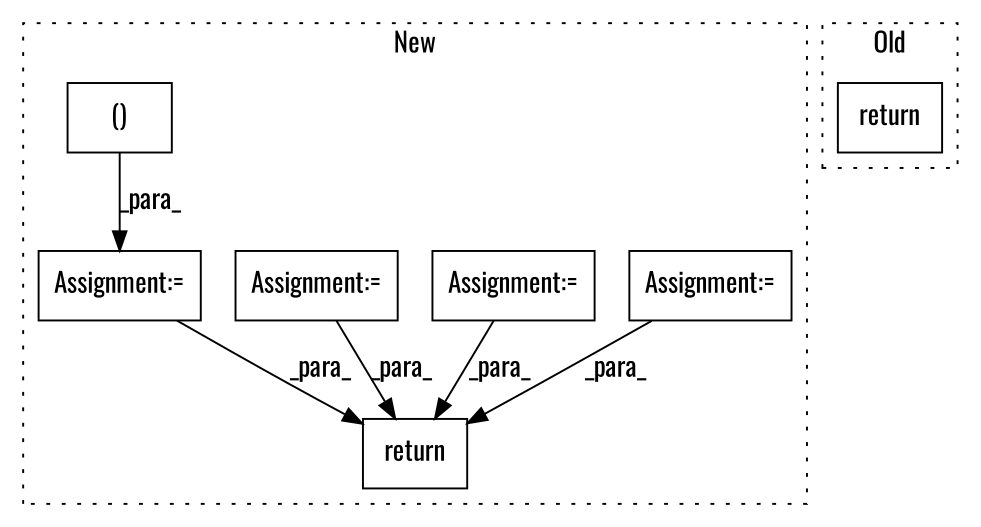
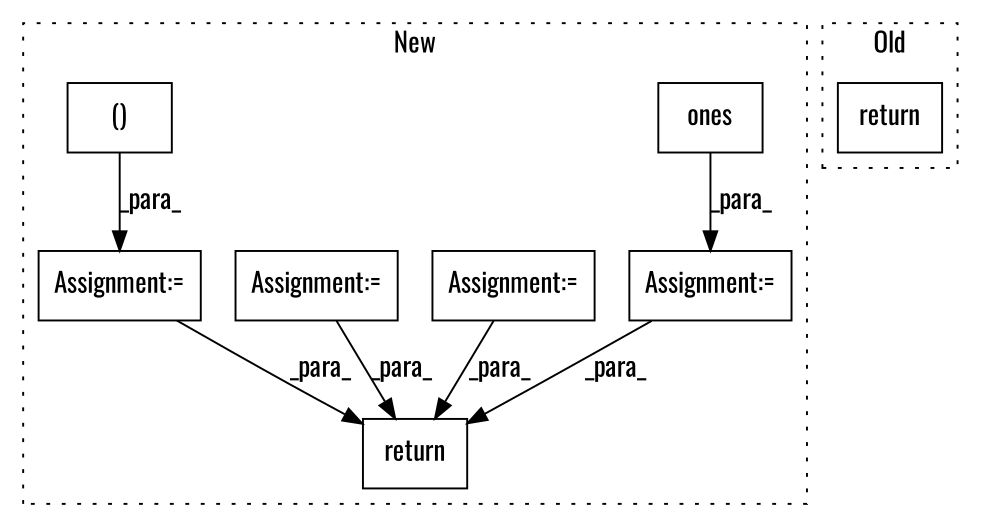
none -> (710, 118)
